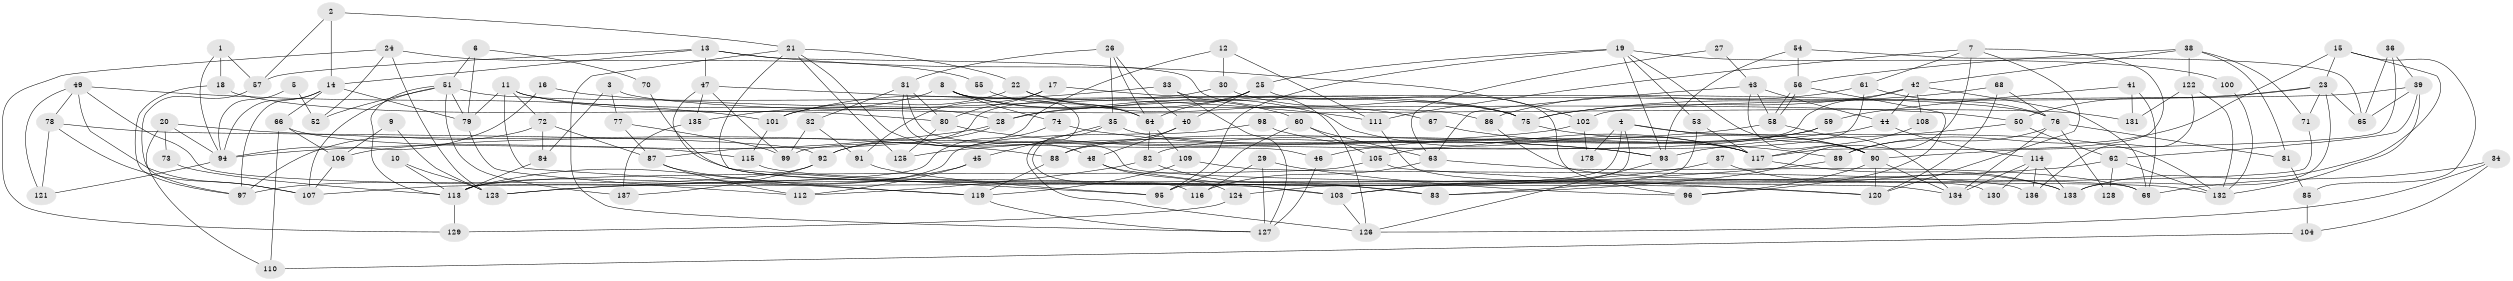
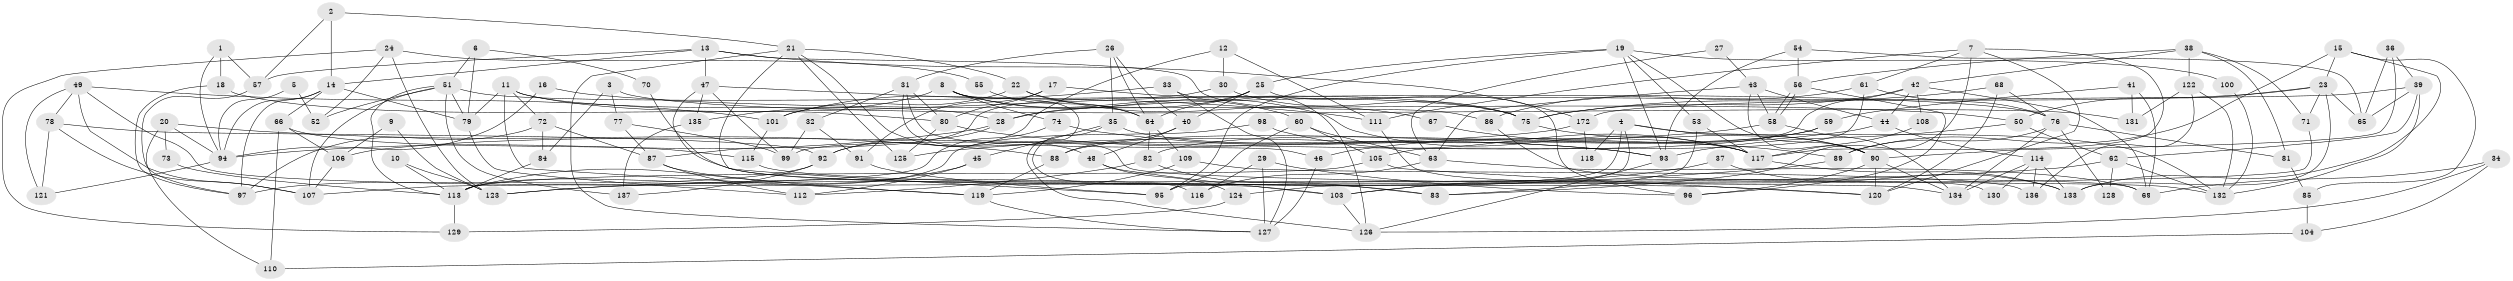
(1583, 122) -> (1583, 122)
(1588, 159) -> (1588, 159)
